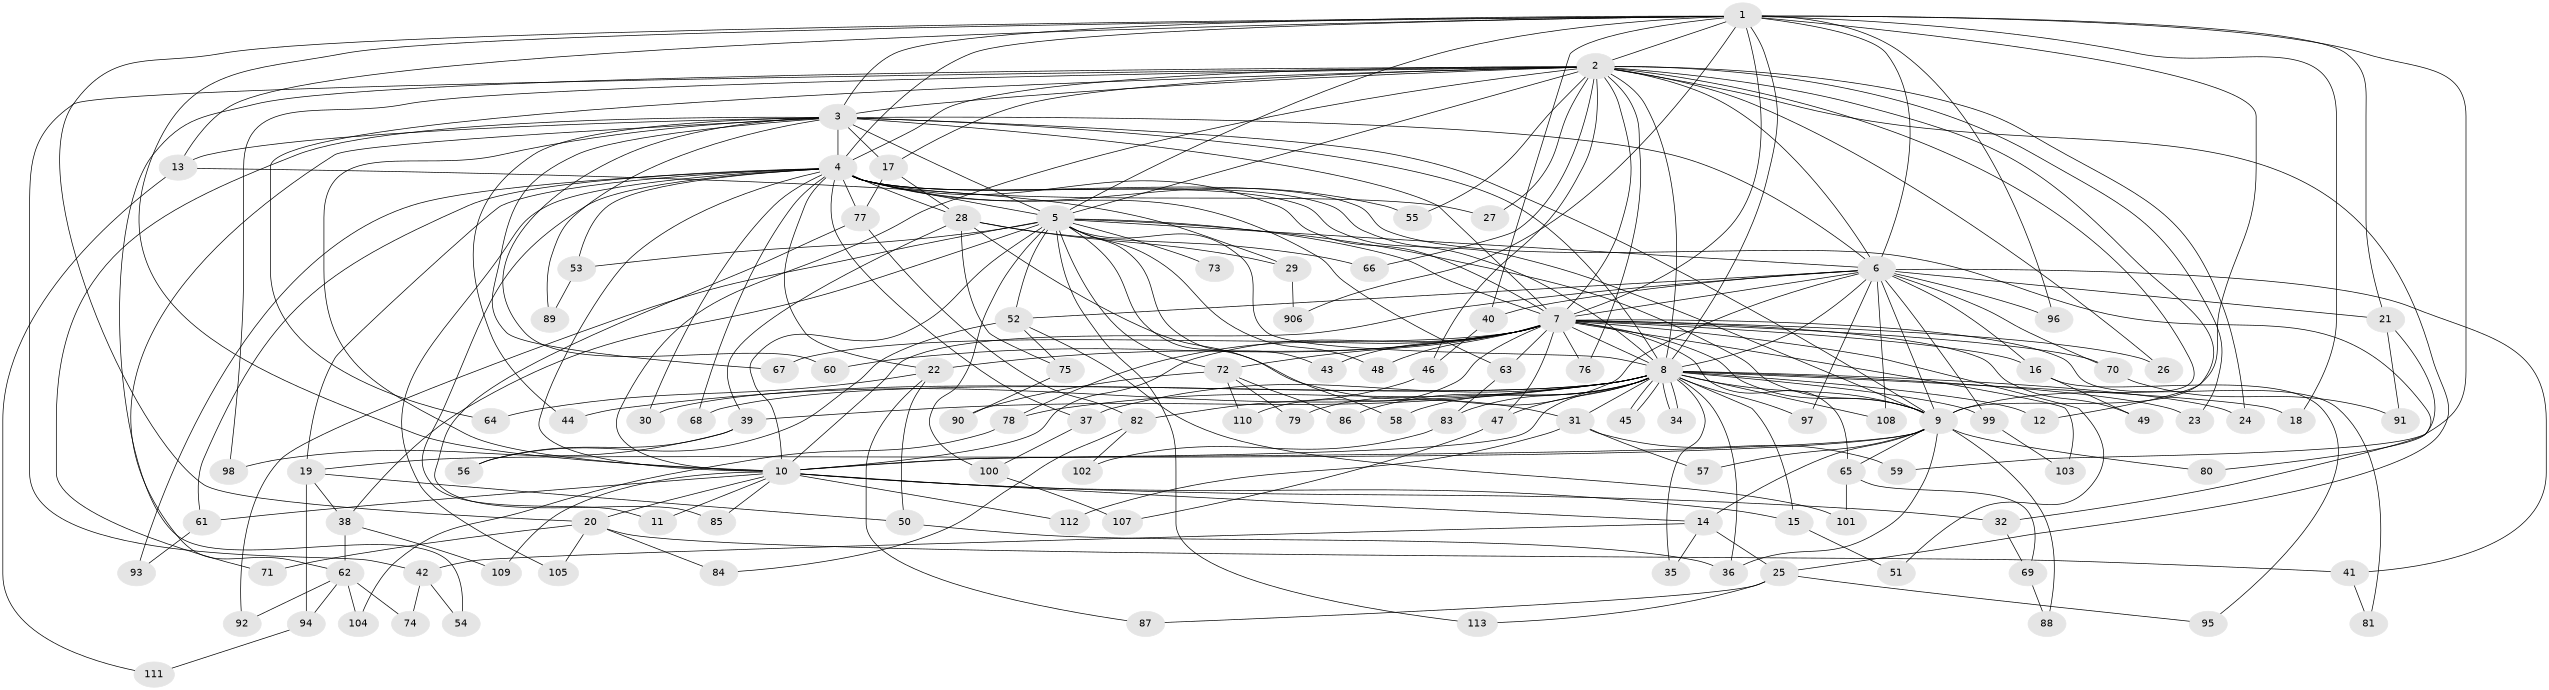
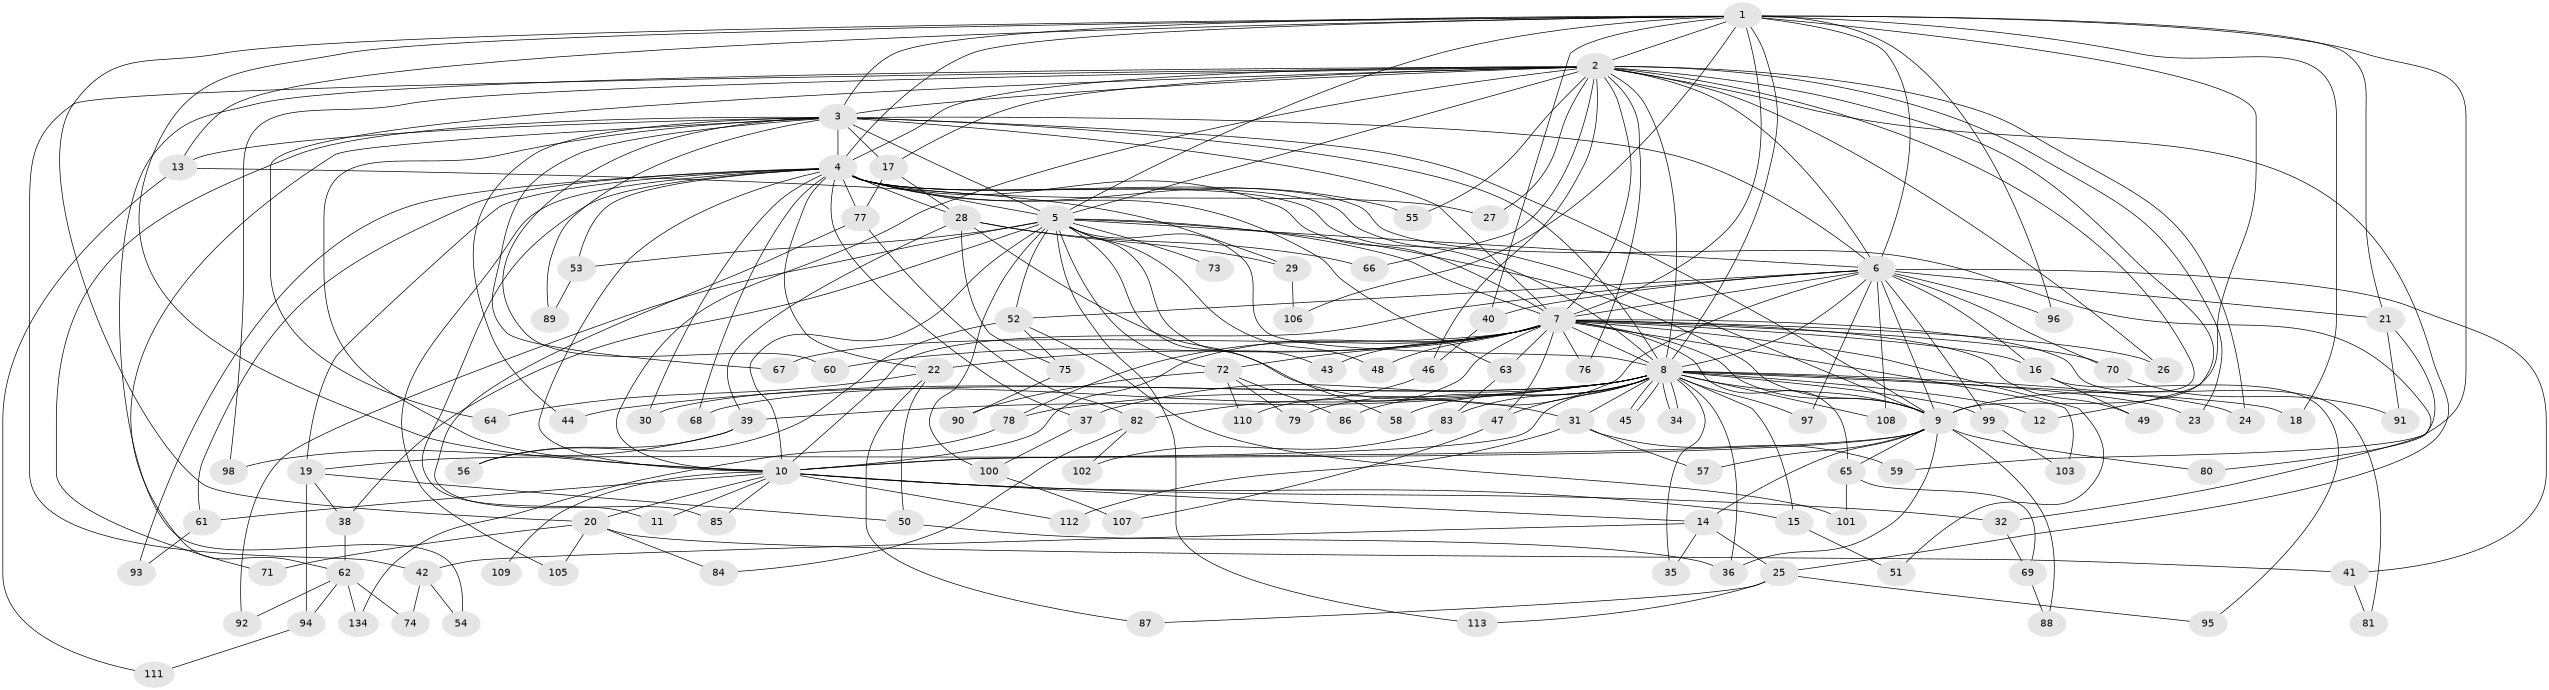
(1294, 320) -> (1294, 320)
(433, 548) -> none
(358, 624) -> (358, 624)
